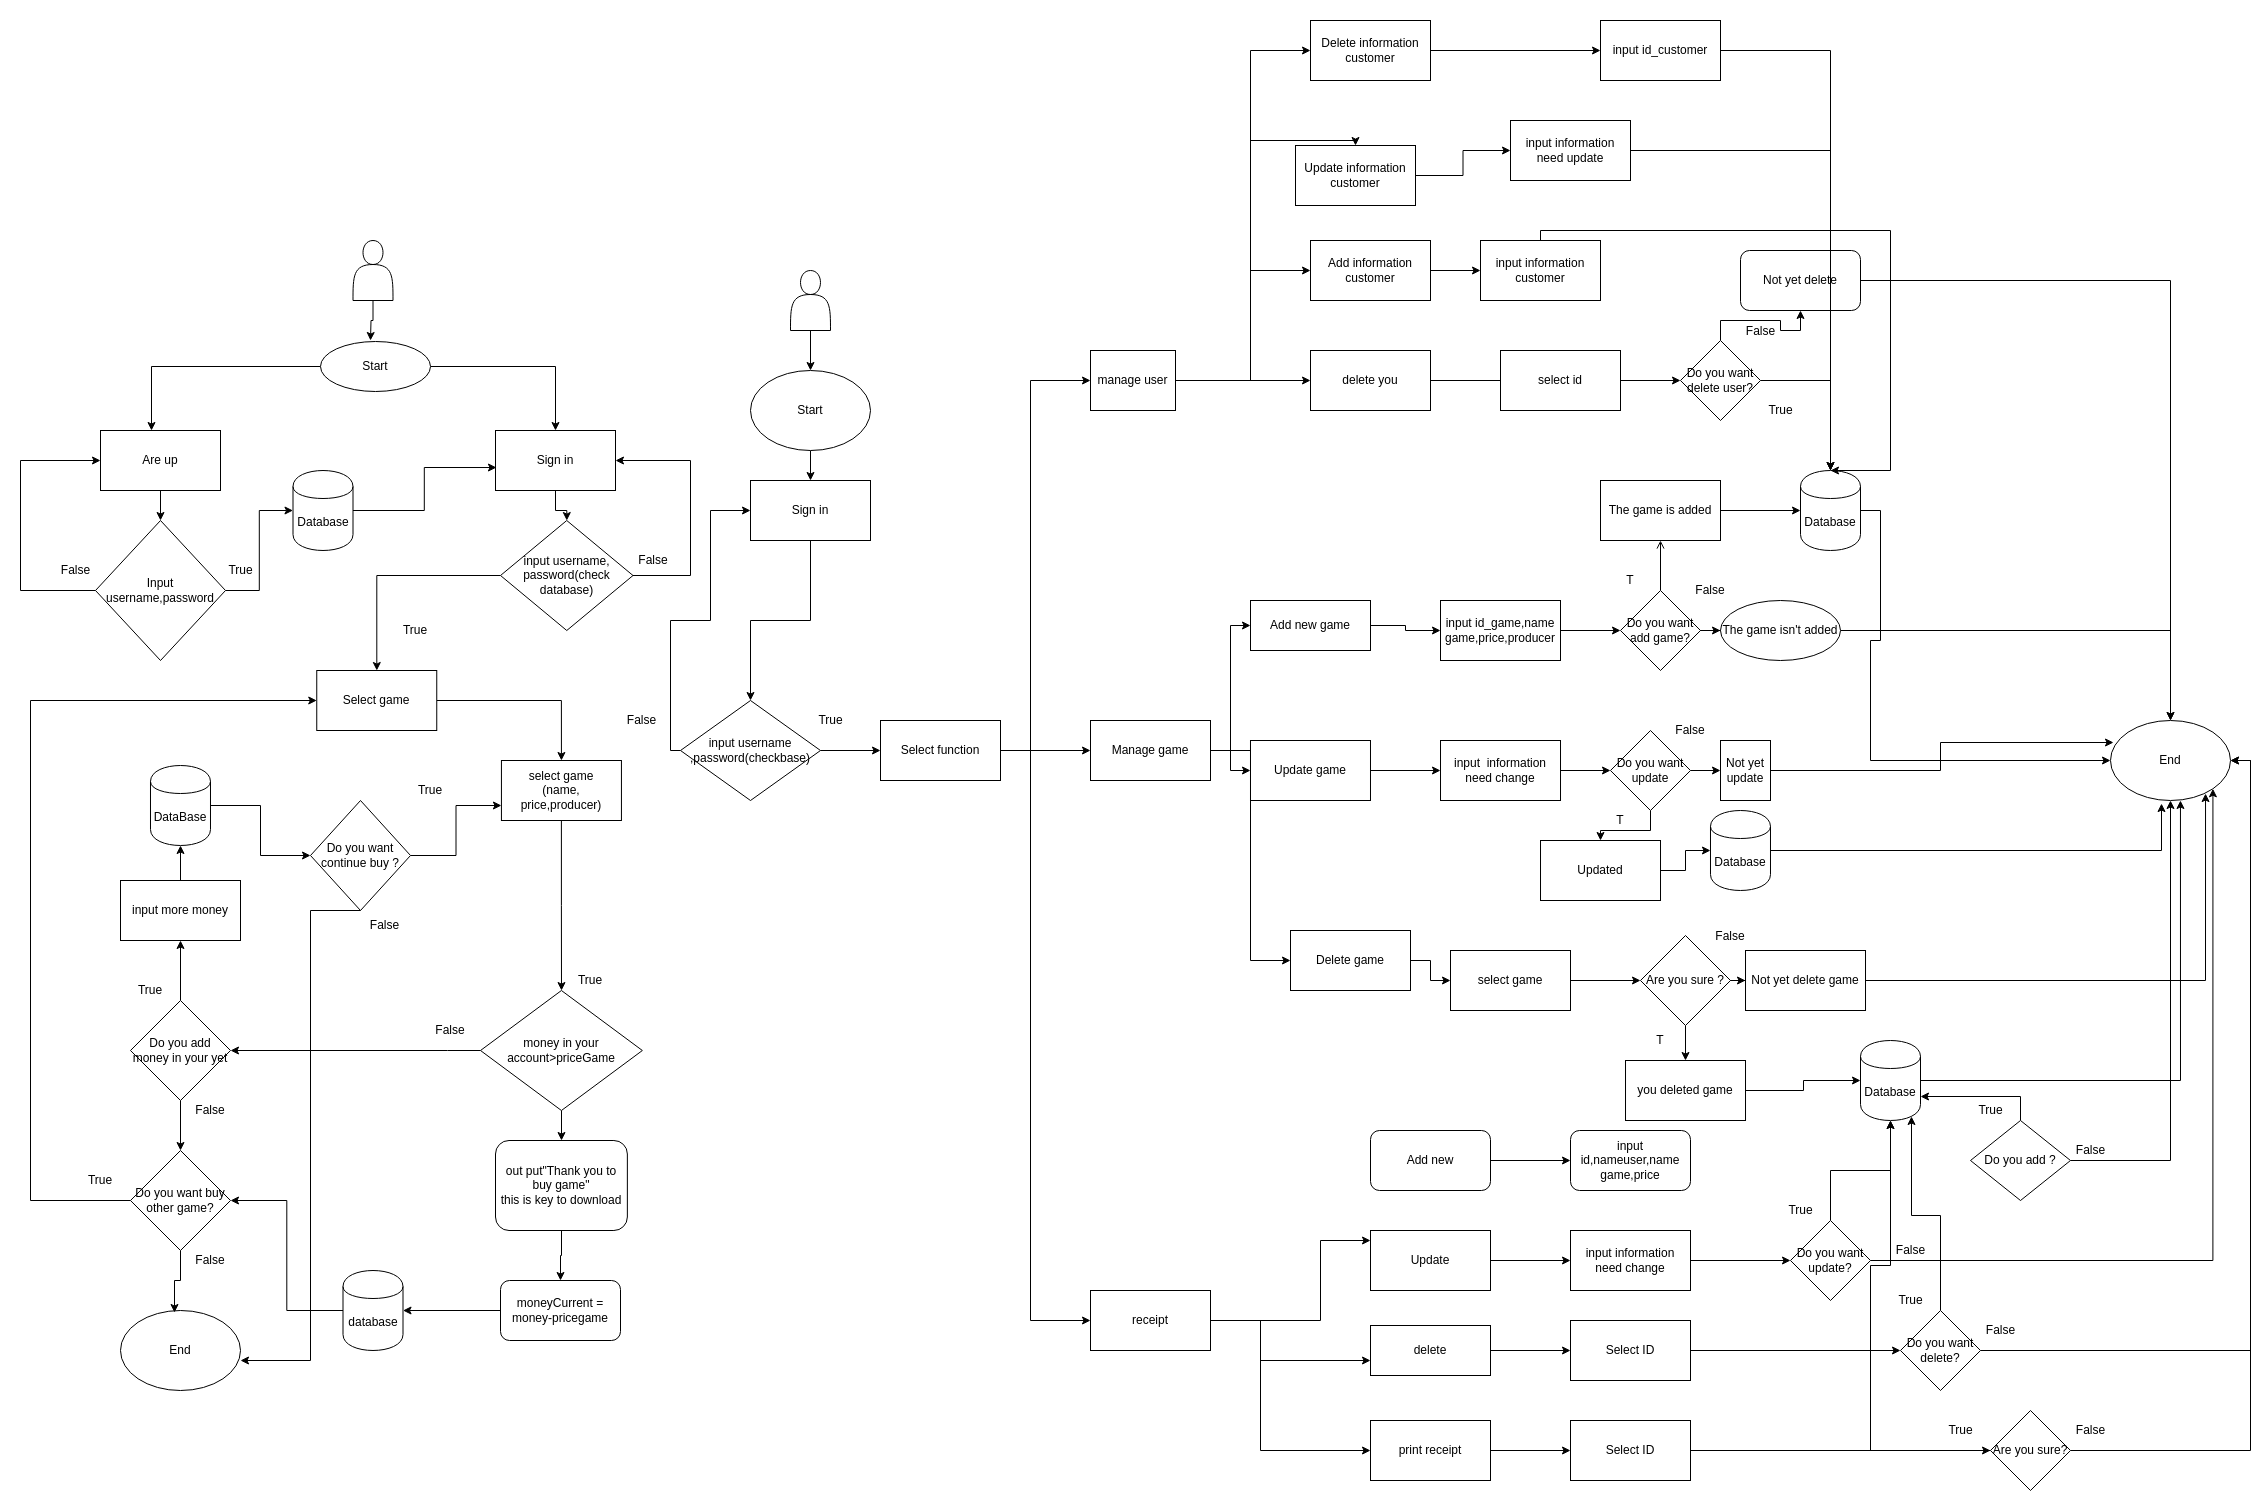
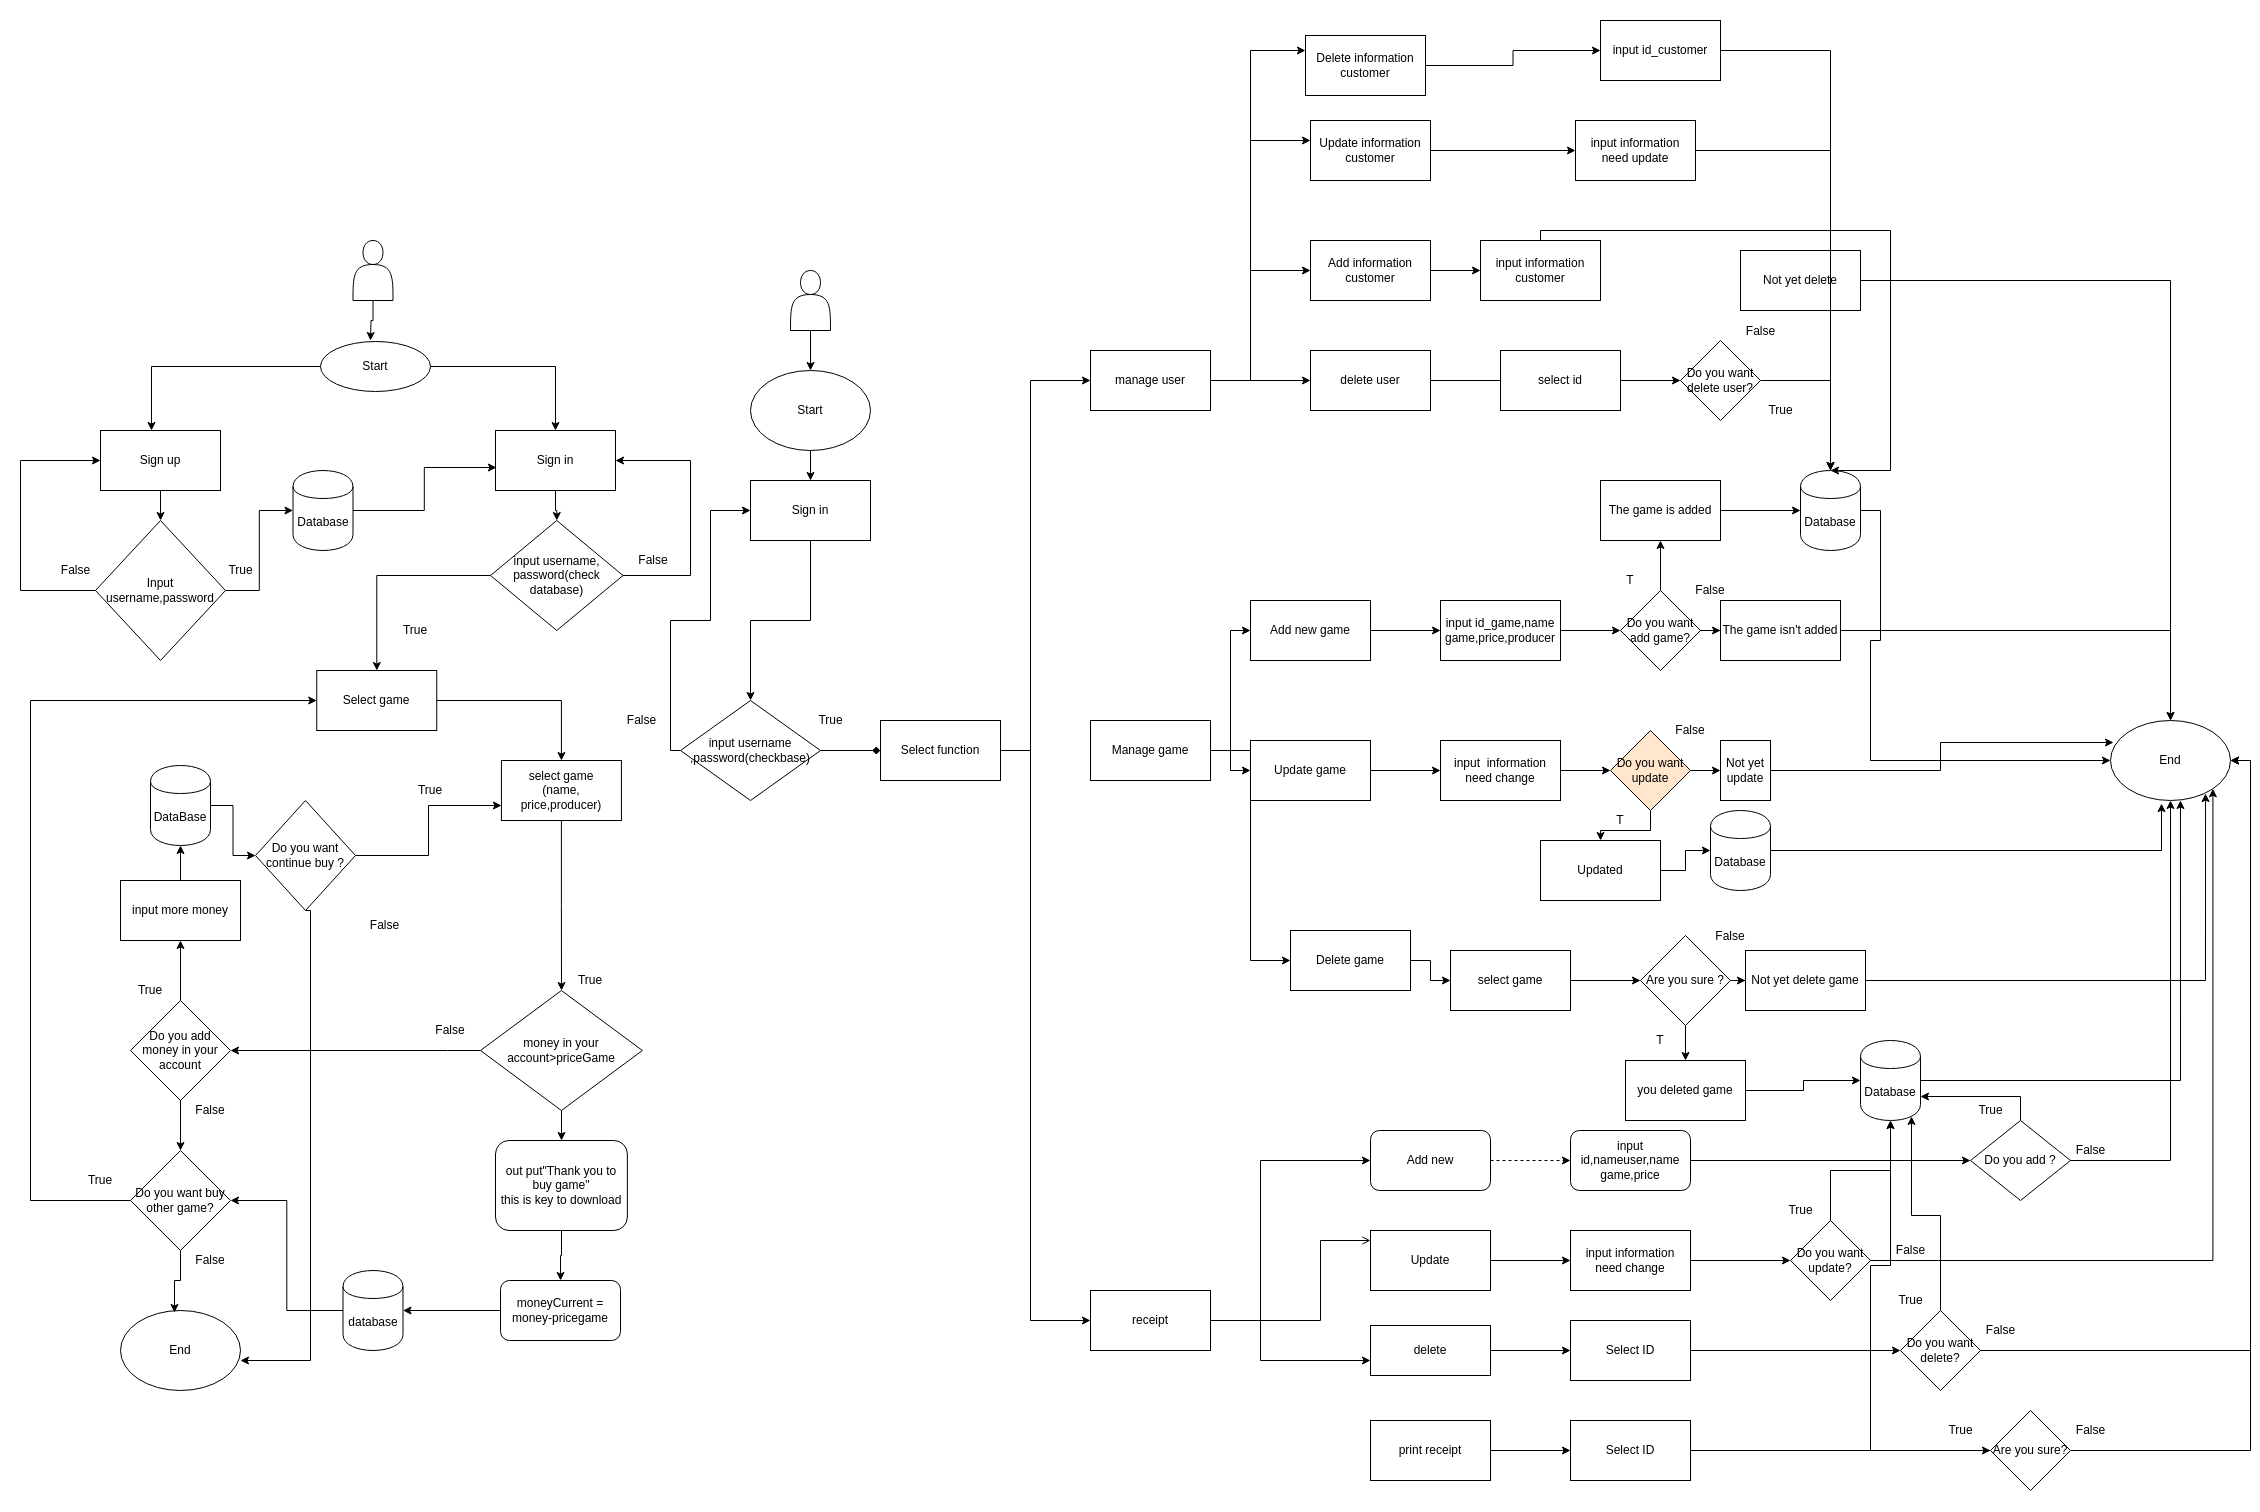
(1371, 51) -> (1366, 66)
(1571, 151) -> (1636, 151)
(1356, 176) -> (1371, 151)
(1801, 281) -> (1801, 281)
(1762, 321) -> none
(1133, 381) -> (1151, 381)
(1371, 381) -> (1371, 381)
(161, 461) -> (161, 461)
(1661, 546) -> (1661, 548)
(567, 576) -> (557, 576)
(1311, 626) -> (1311, 631)
(1781, 631) -> (1781, 631)
(872, 751) -> (872, 751)
(1058, 751) -> none
(1650, 771) -> (1650, 771)
(361, 856) -> (306, 856)
(181, 1051) -> (181, 1051)
(1528, 1161) -> (1528, 1161)
none -> (1827, 1161)
none -> (1261, 1189)
(1362, 1241) -> (1364, 1241)
(1268, 1451) -> none
